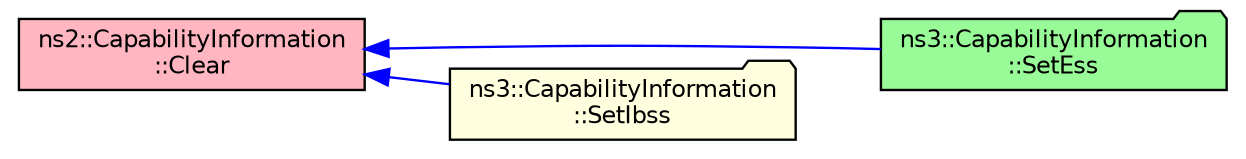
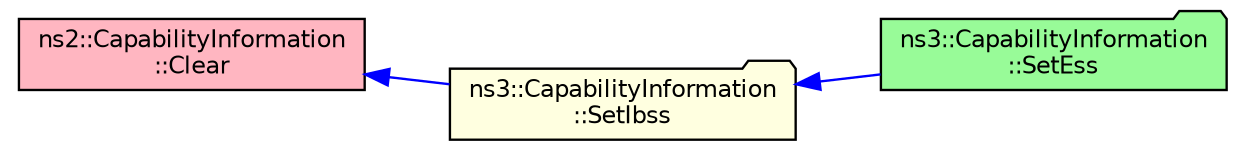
(635, 46) -> (850, 78)
